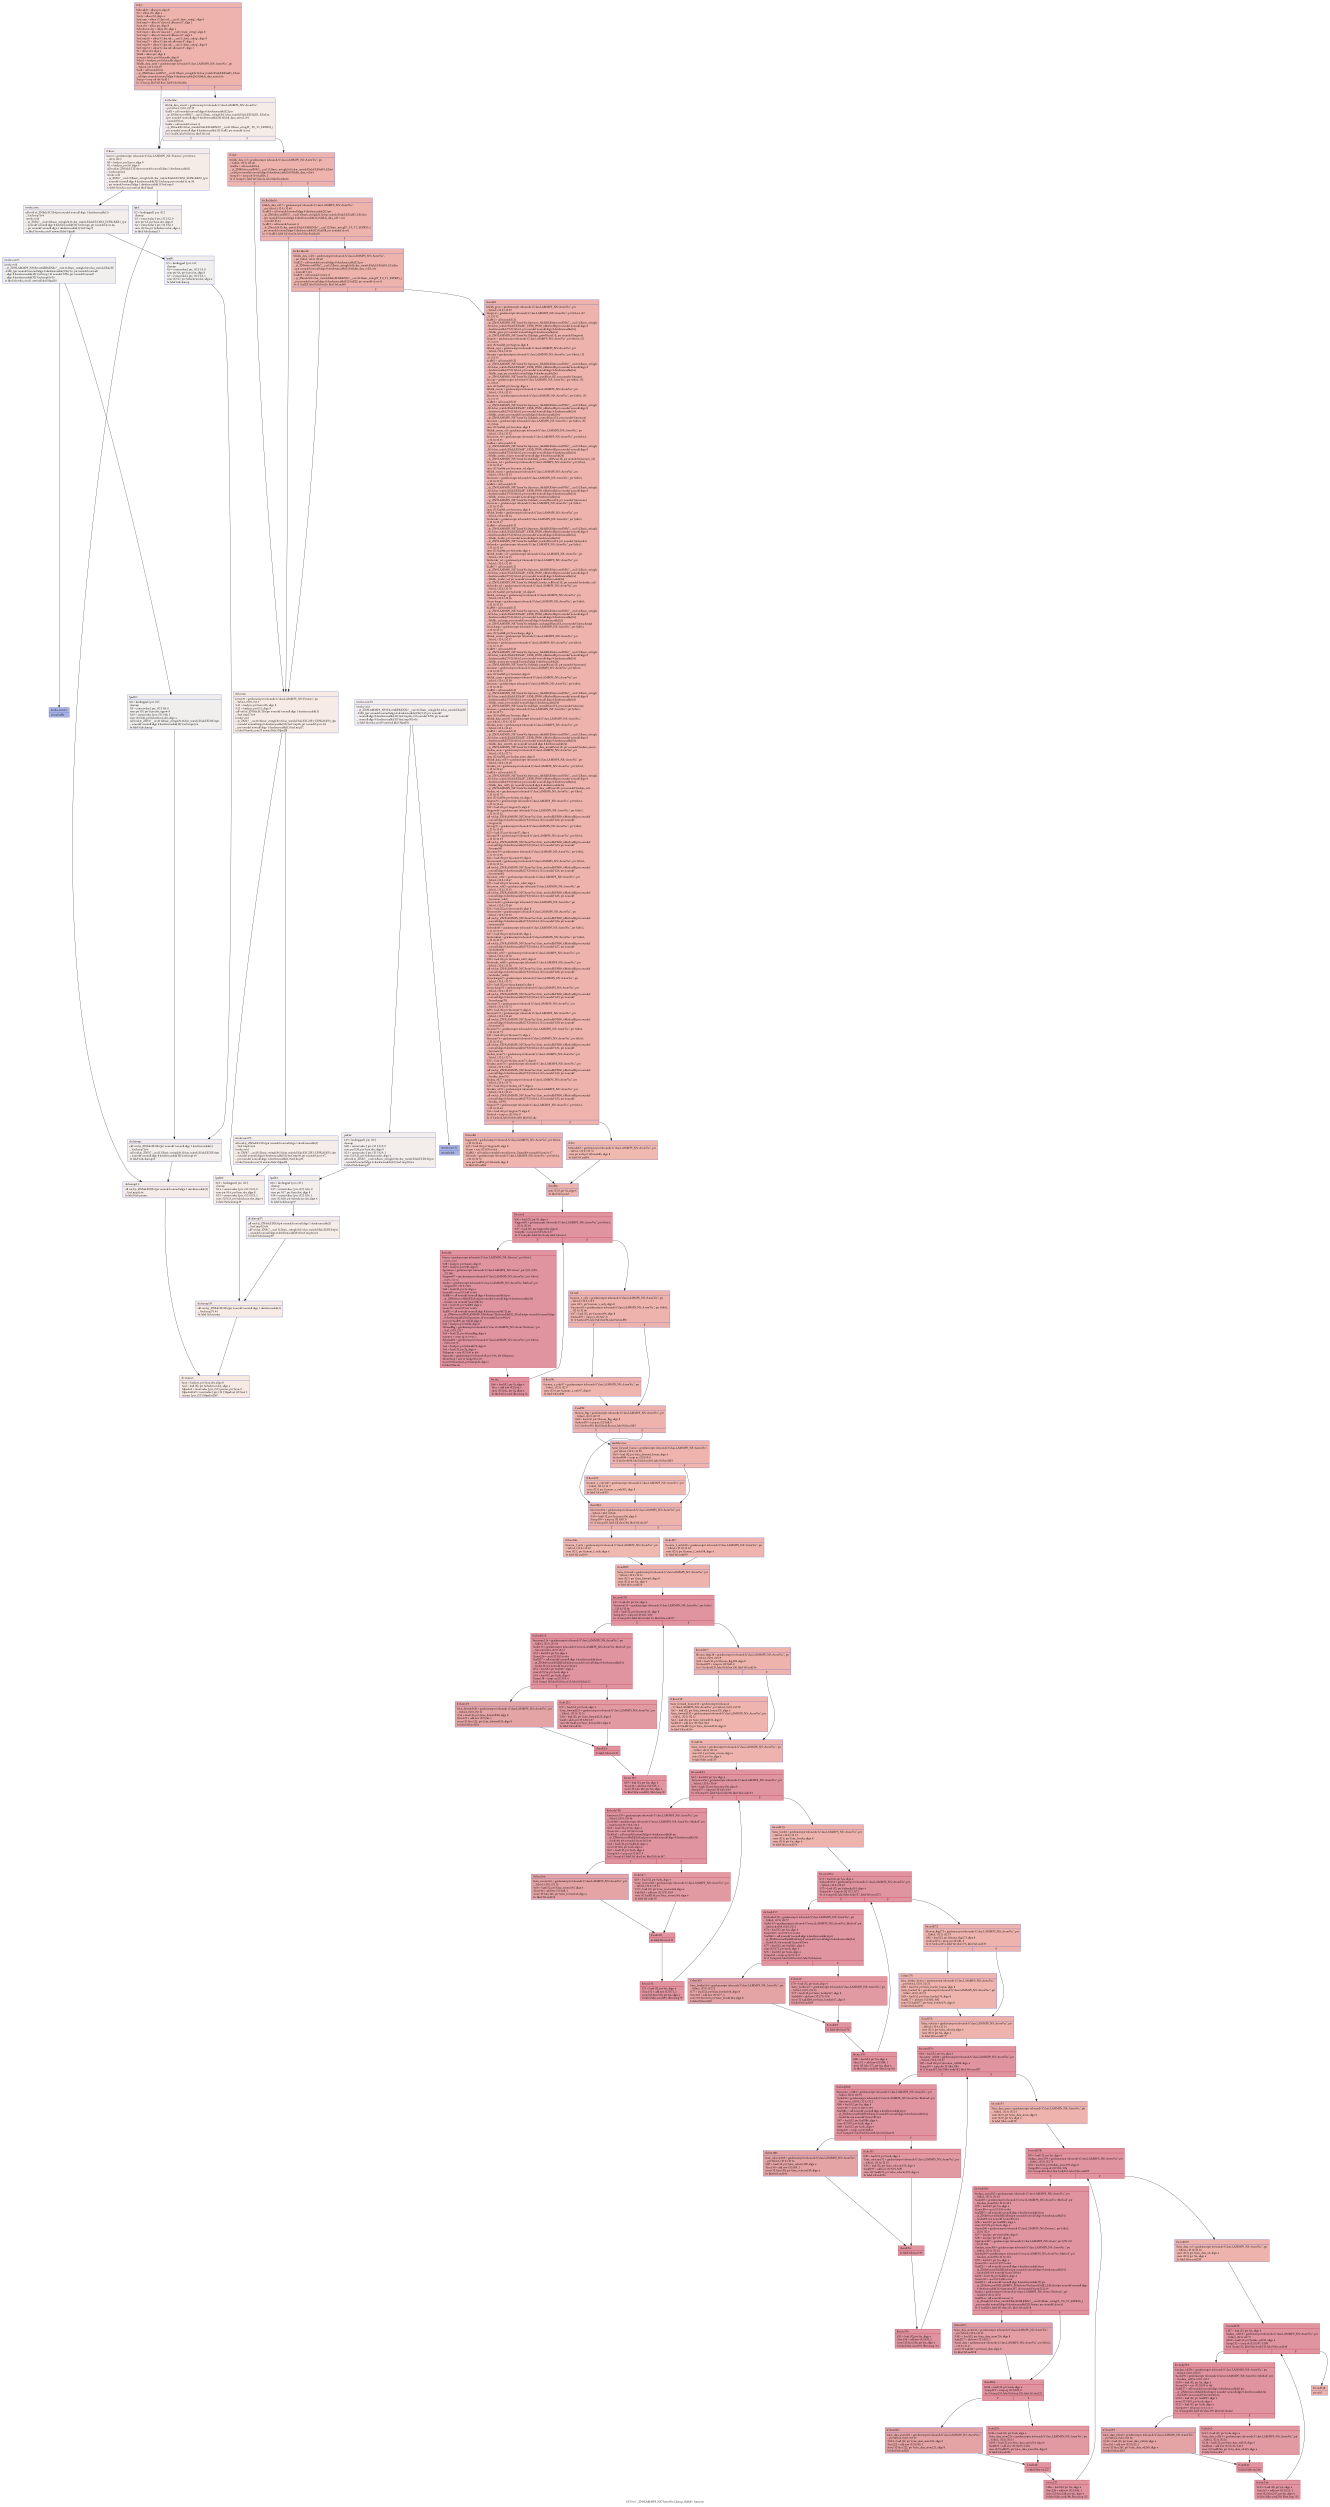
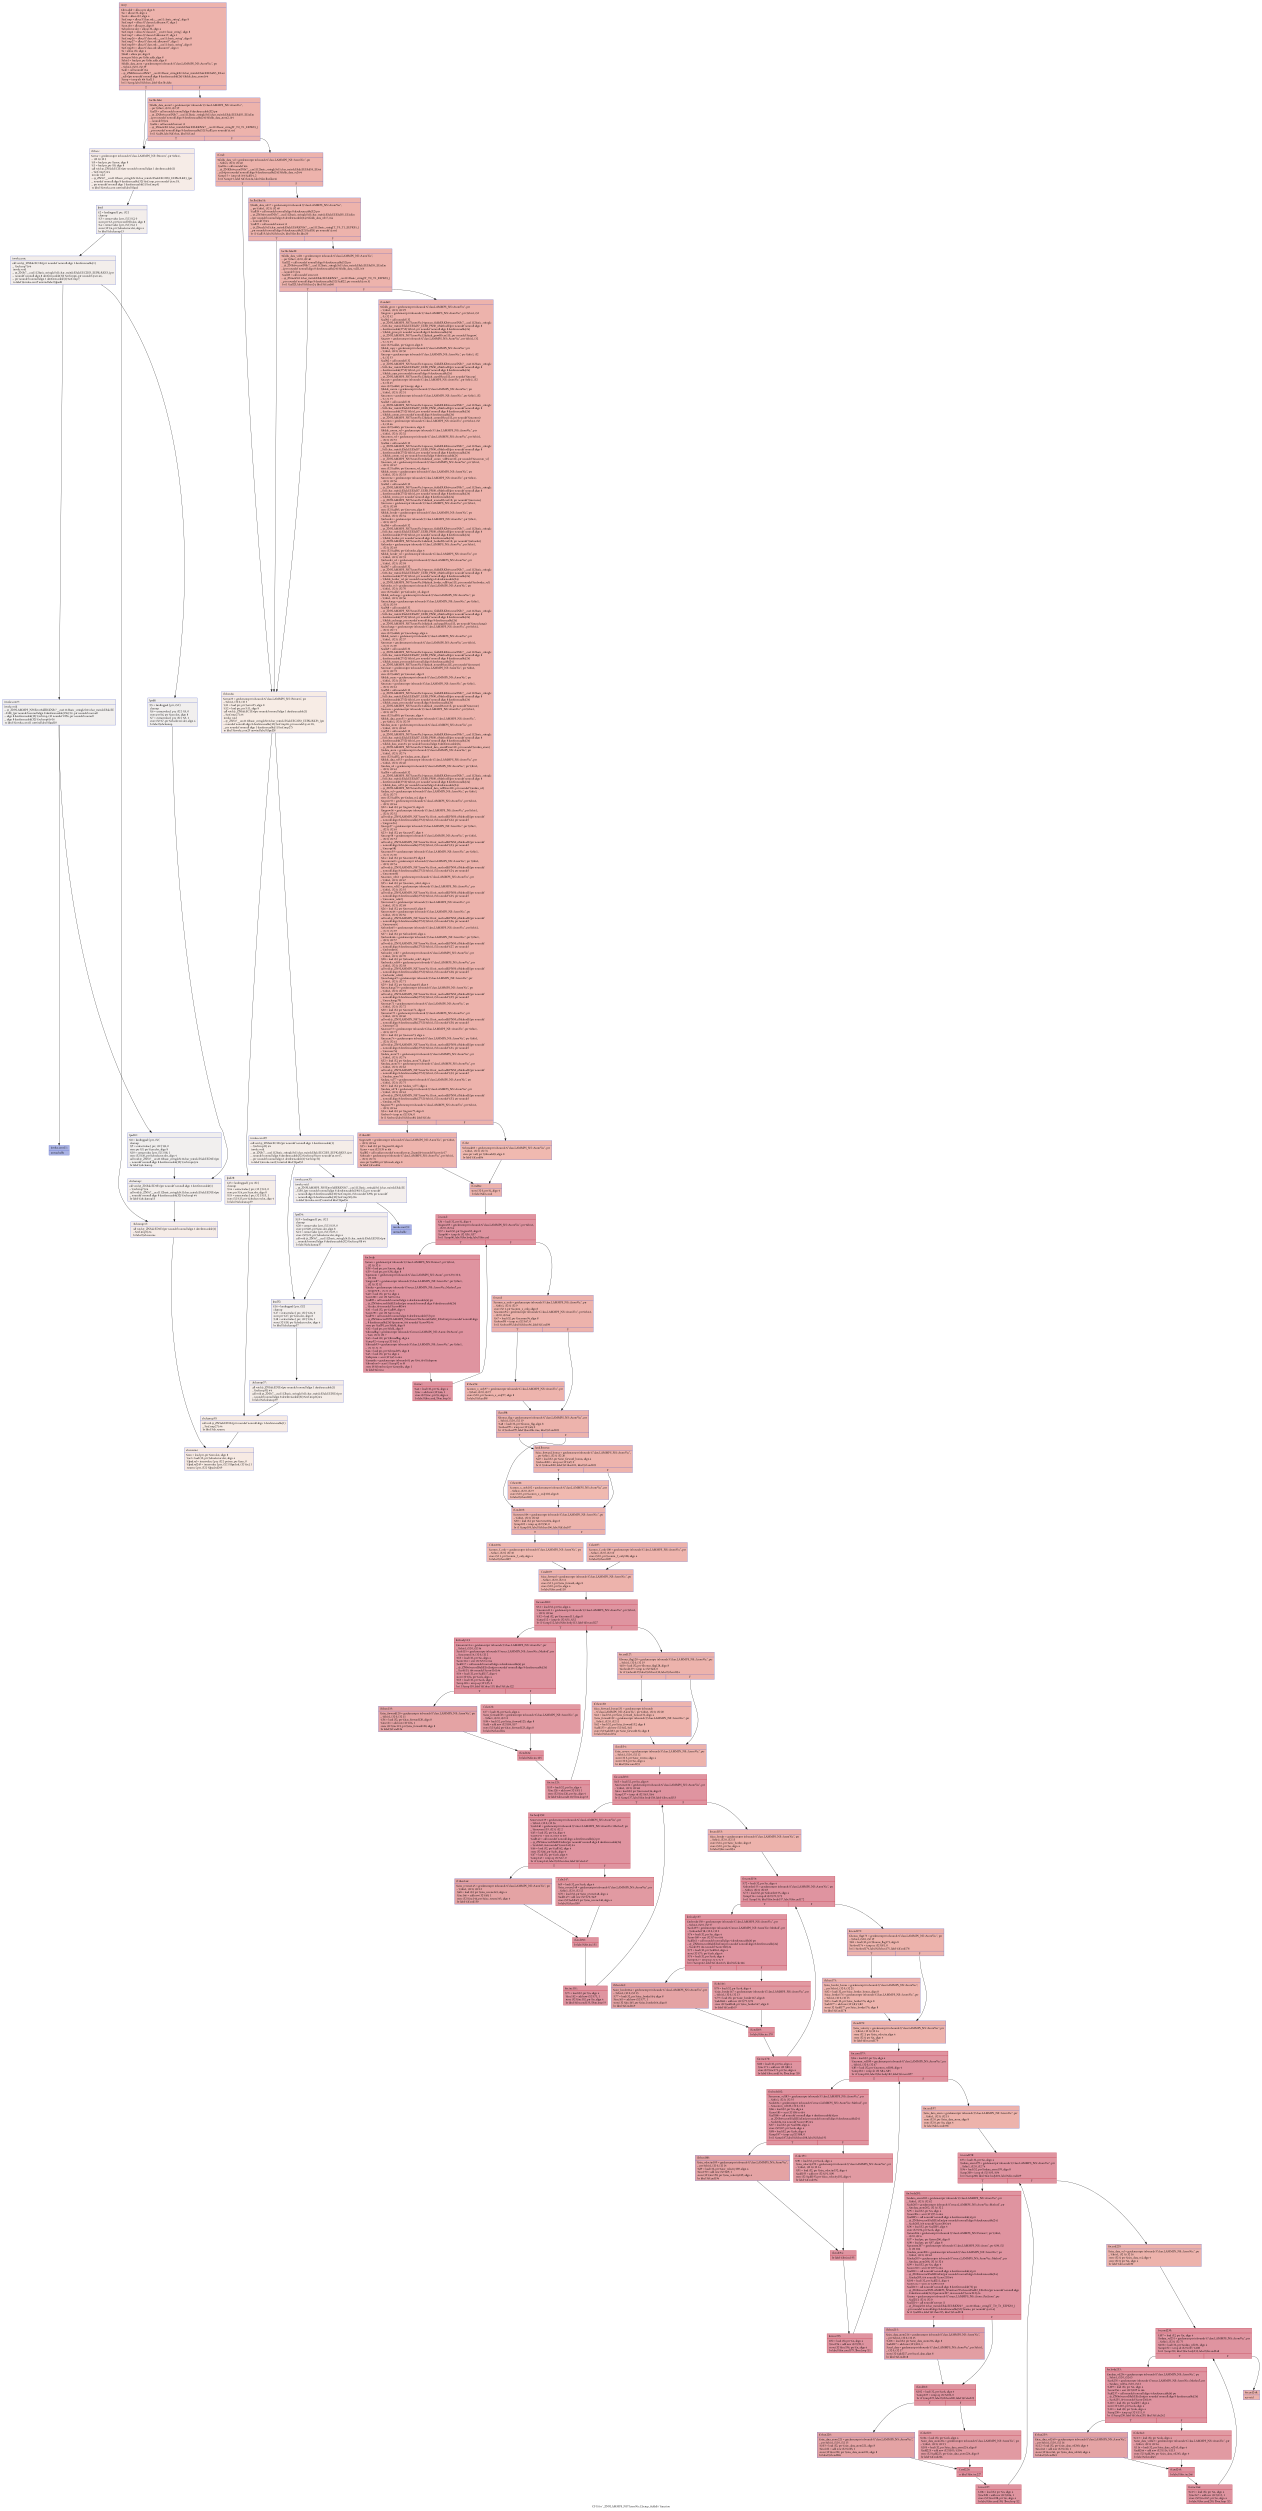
(219, 119) -> (204, 119)
(112, 197) -> (93, 244)
(153, 222) -> (122, 222)
(150, 711) -> (149, 1149)
(263, 1169) -> (326, 1170)
